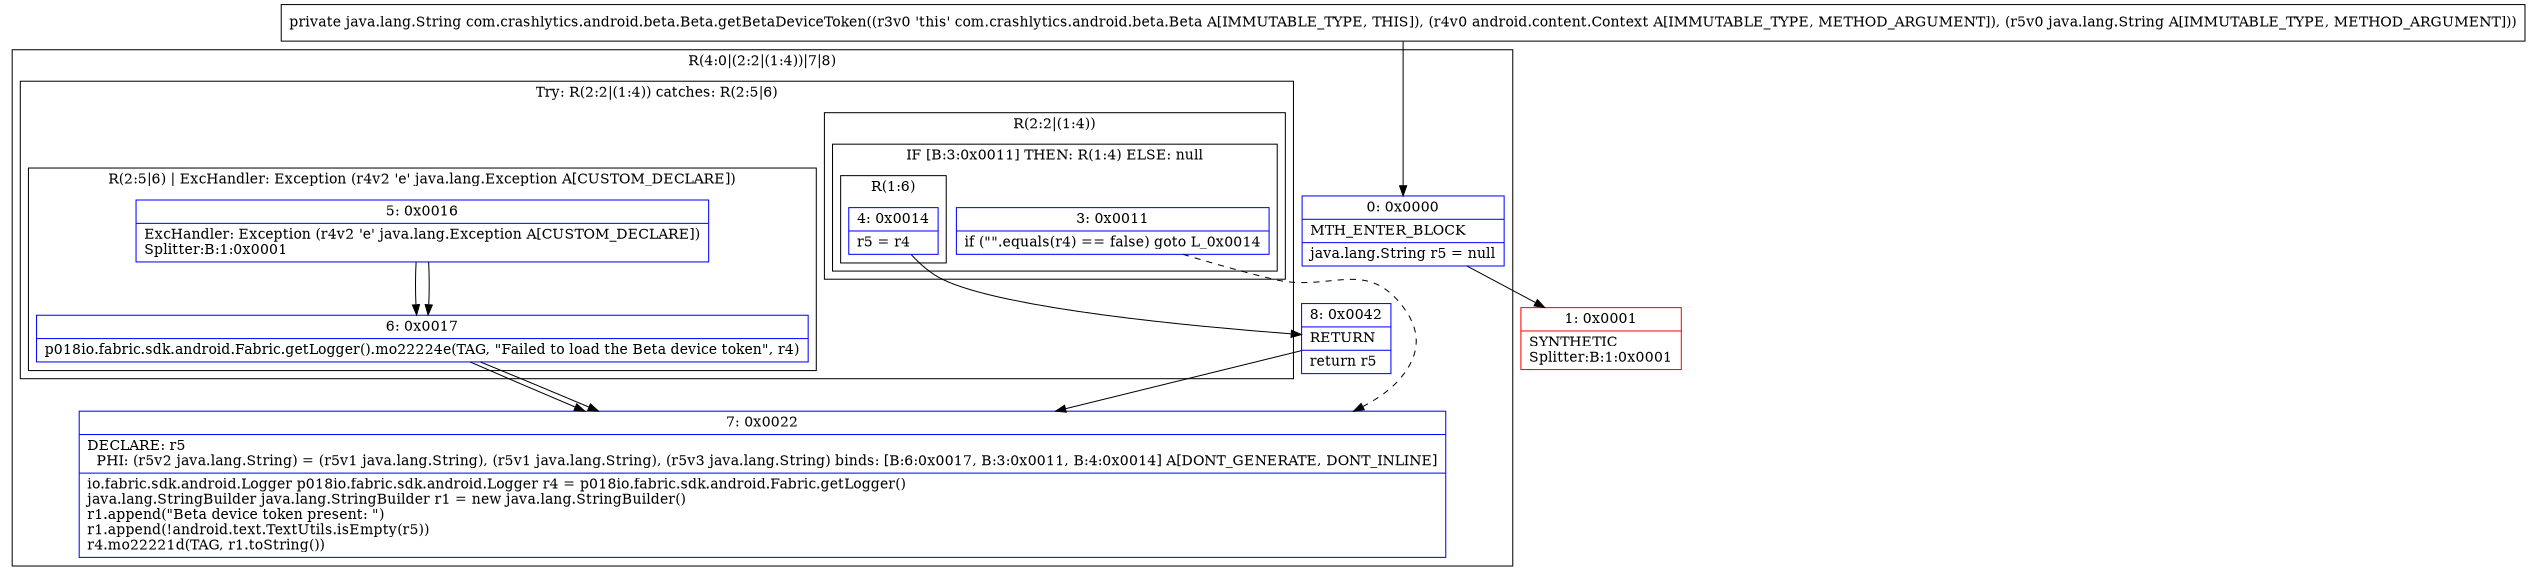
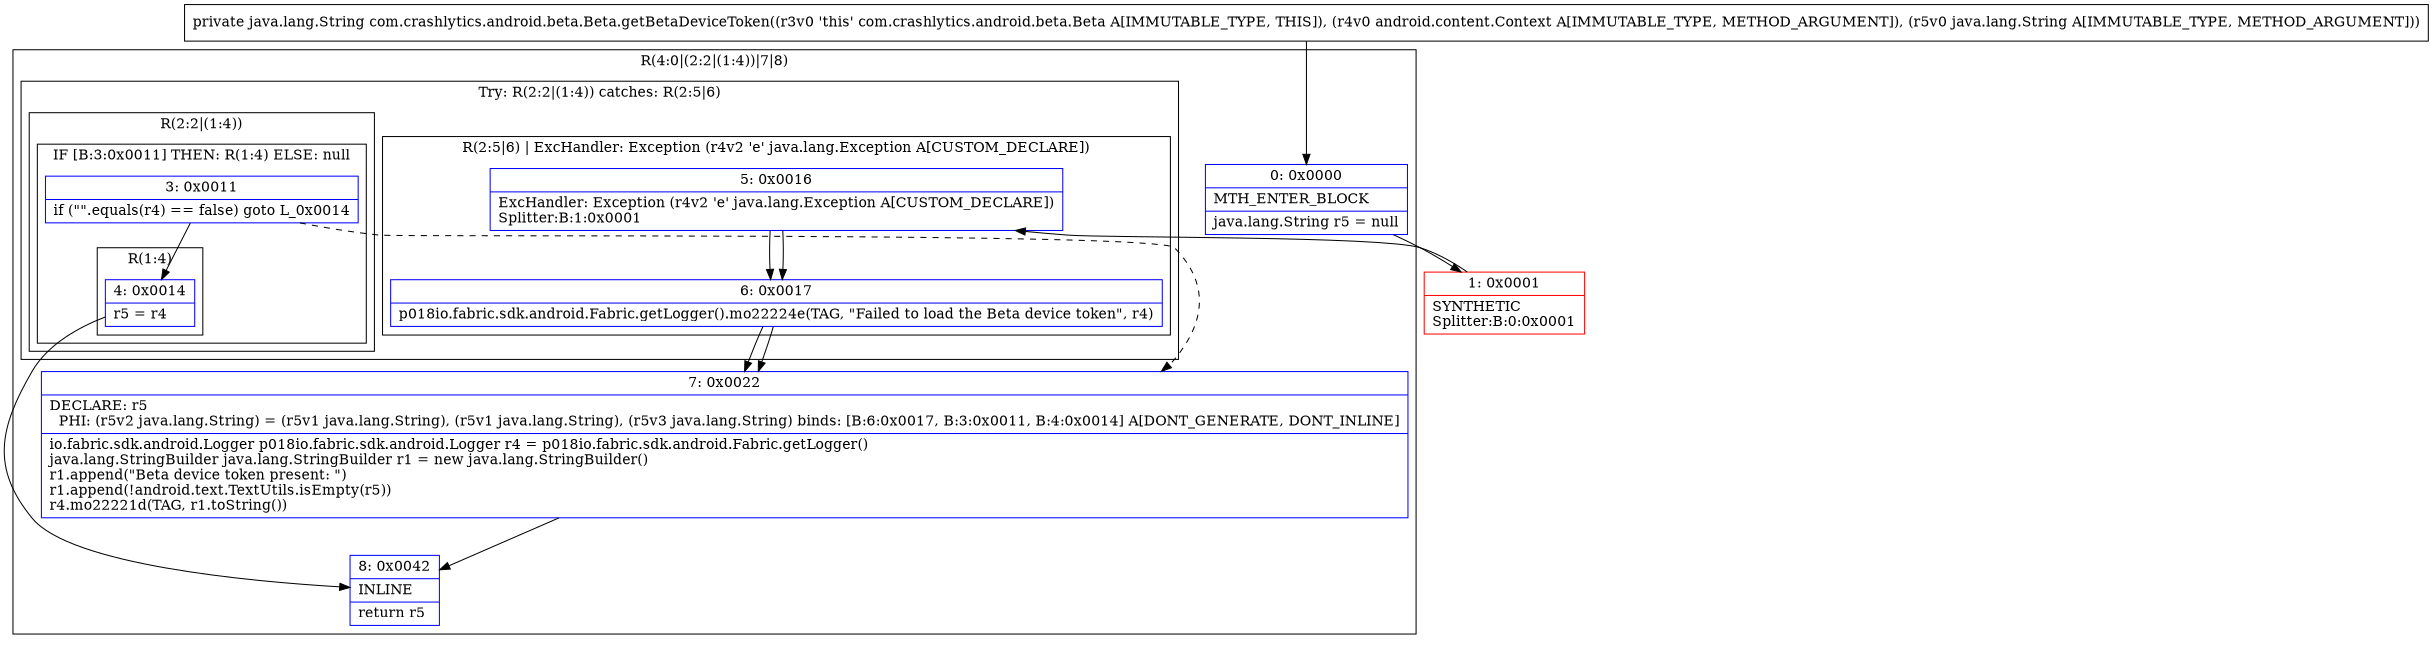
(893, 187) -> (150, 259)
none -> (1249, 238)
none -> (181, 241)
(1343, 338) -> (386, 590)
(1601, 357) -> (1504, 322)
(1160, 385) -> (504, 542)
